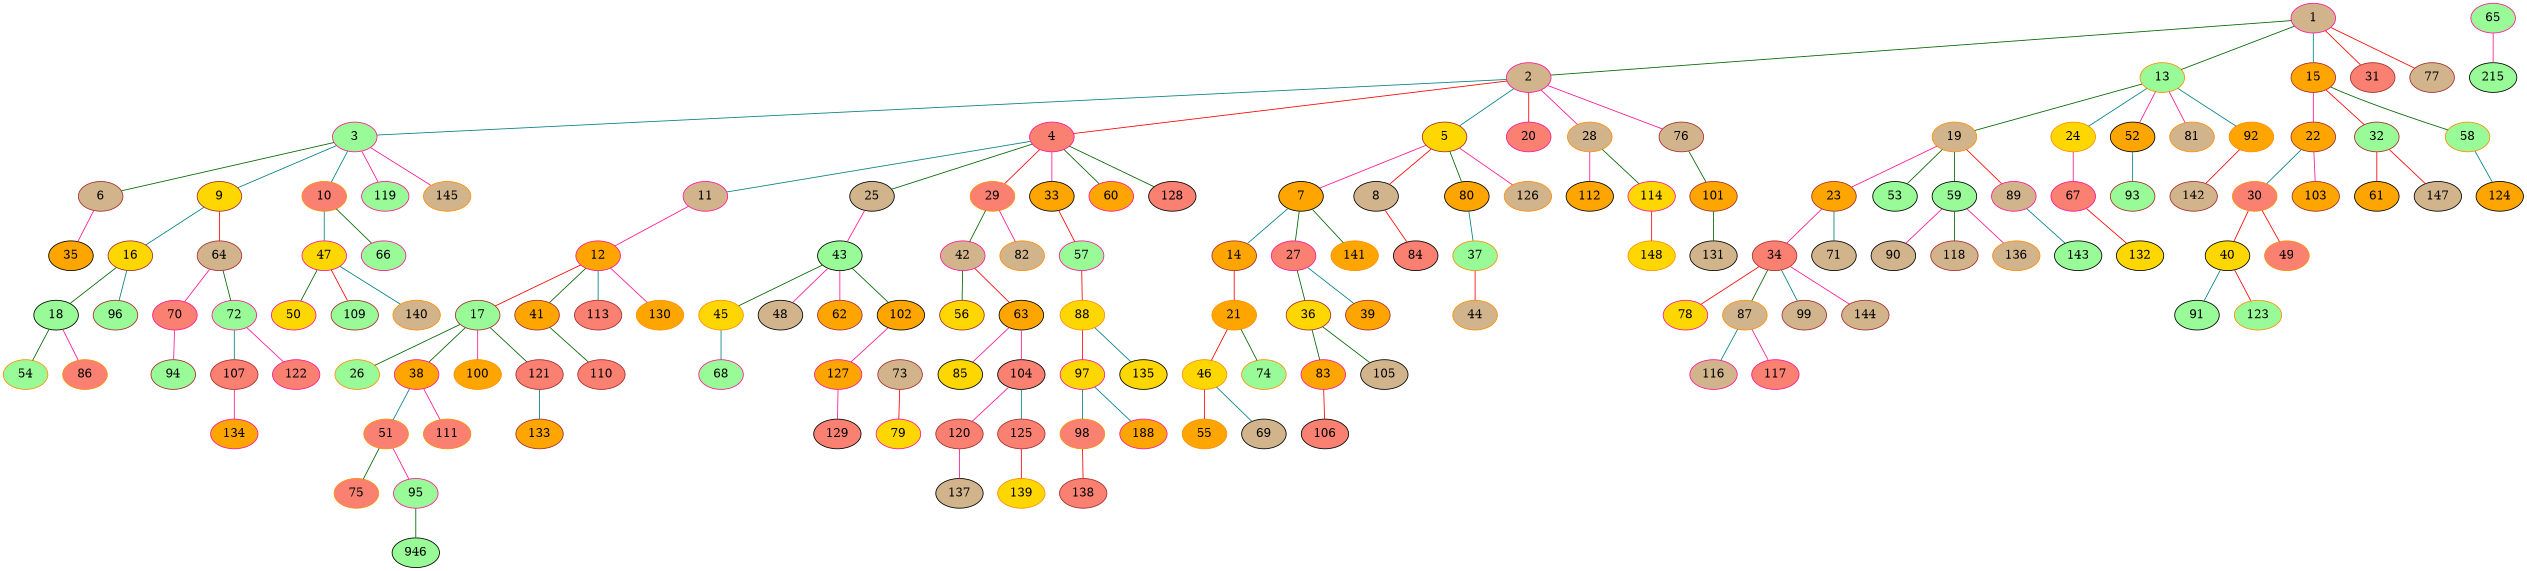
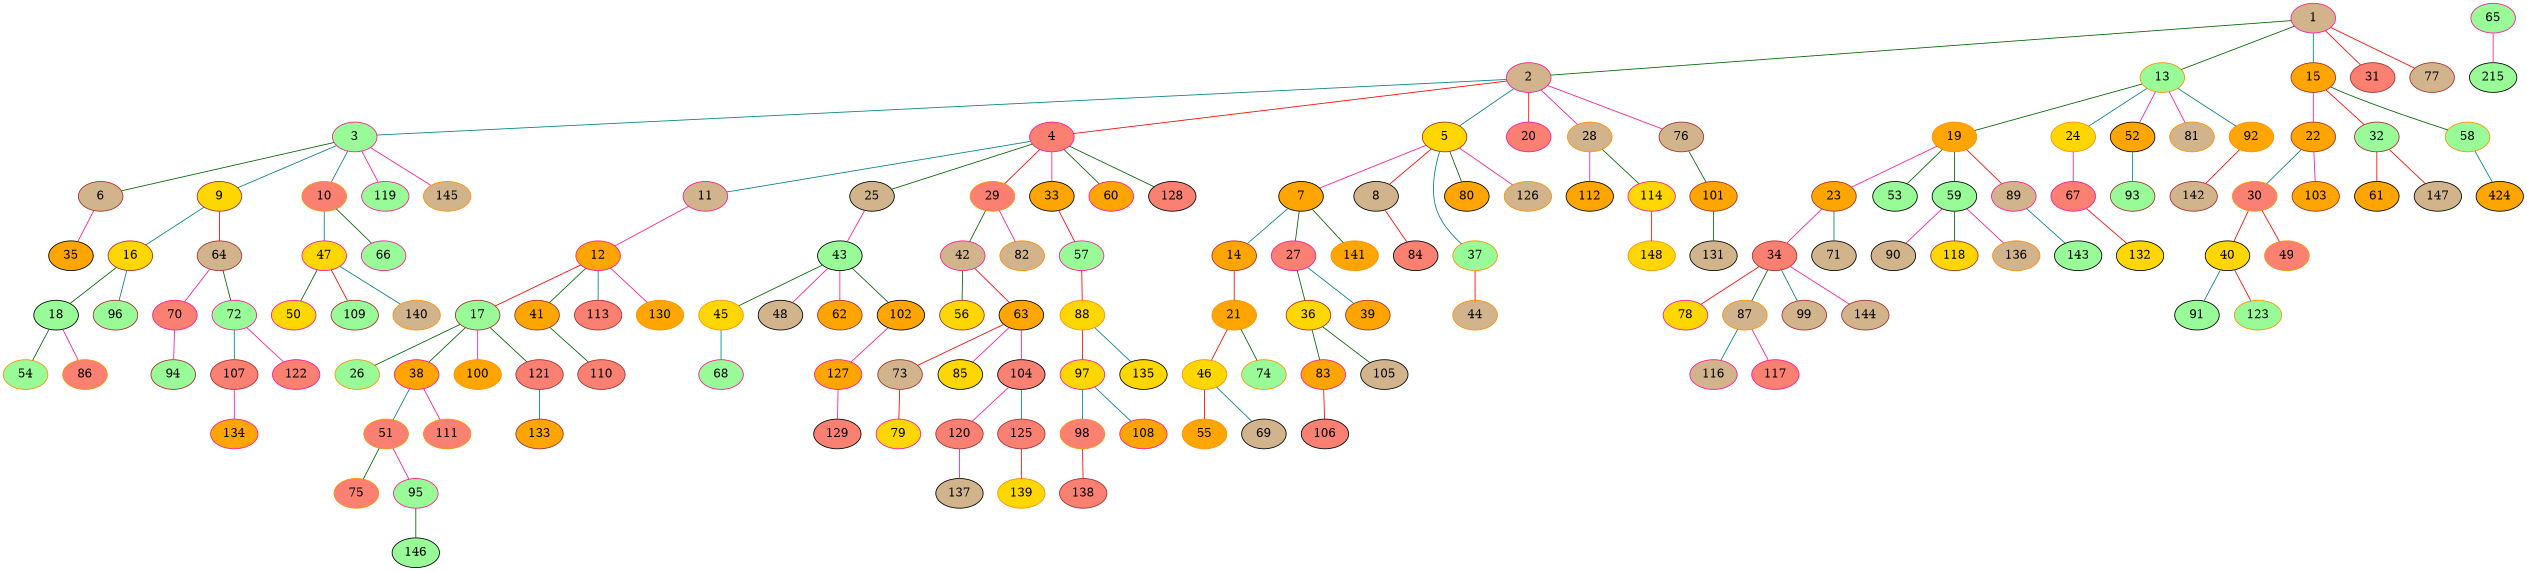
(1954, 137) -> (1954, 137)
(2500, 196) -> (2500, 196)
(1471, 226) -> (1435, 202)
(1954, 256) -> (1954, 256)
none -> (961, 345)
(1143, 434) -> (1143, 434)
(416, 553) -> (416, 553)
